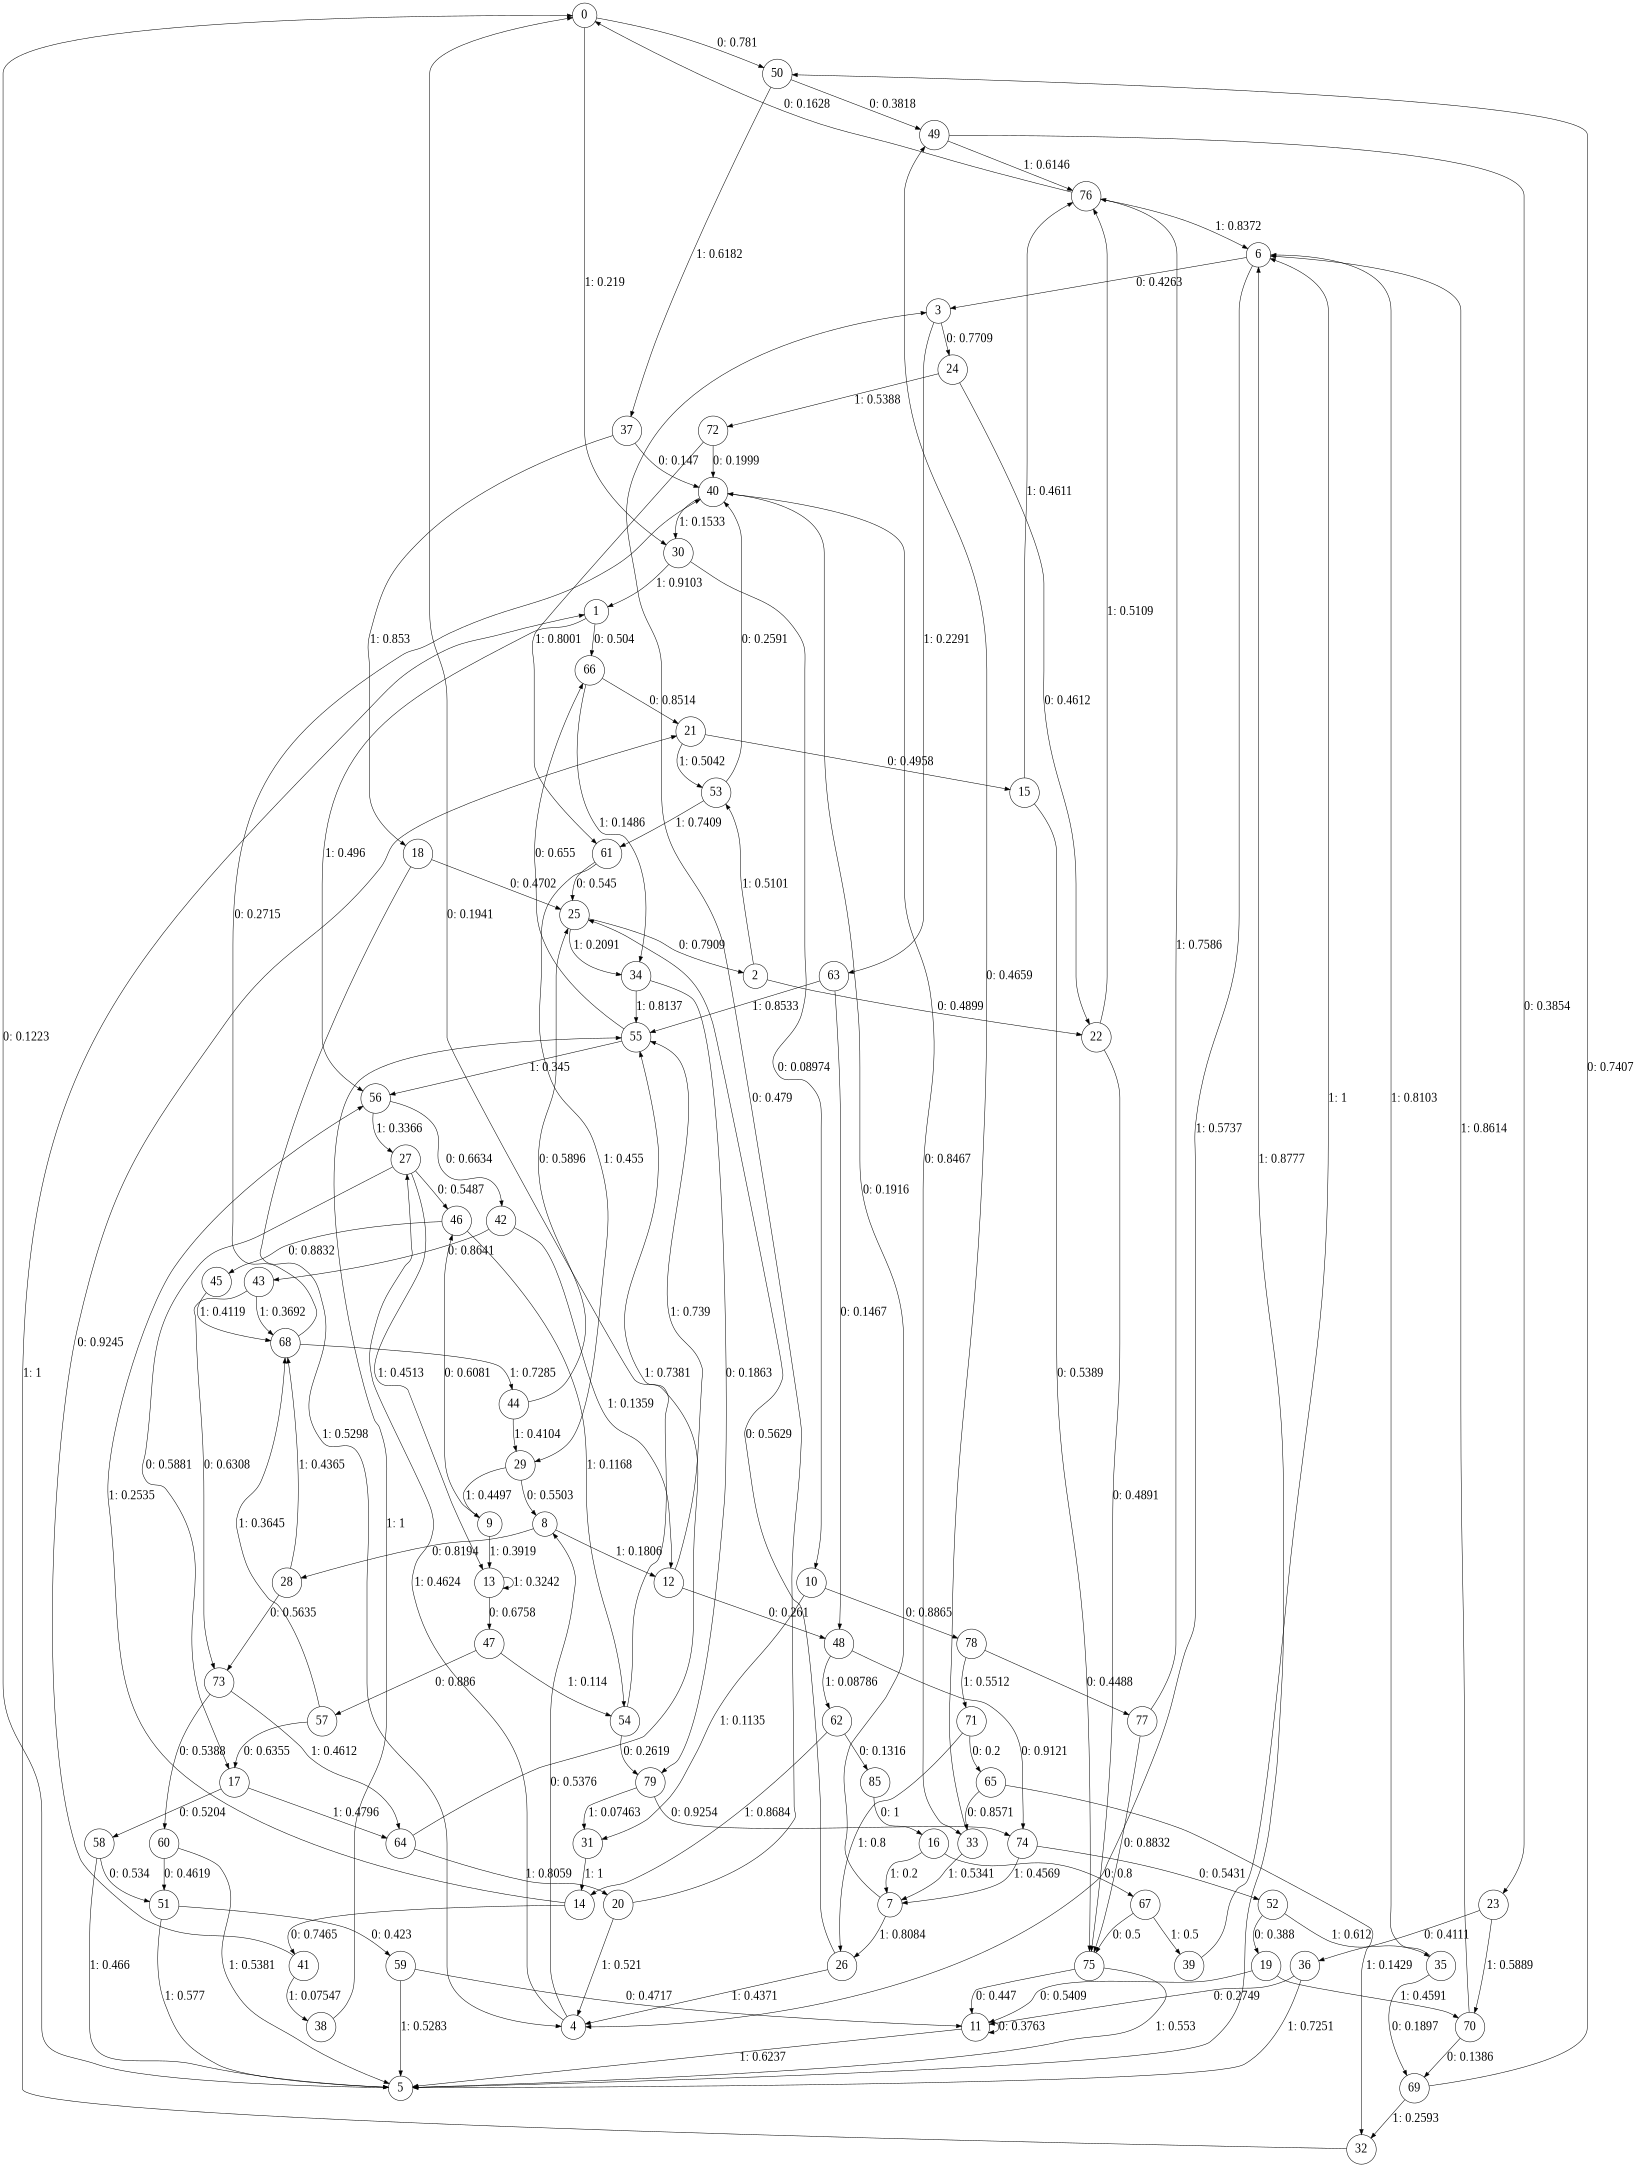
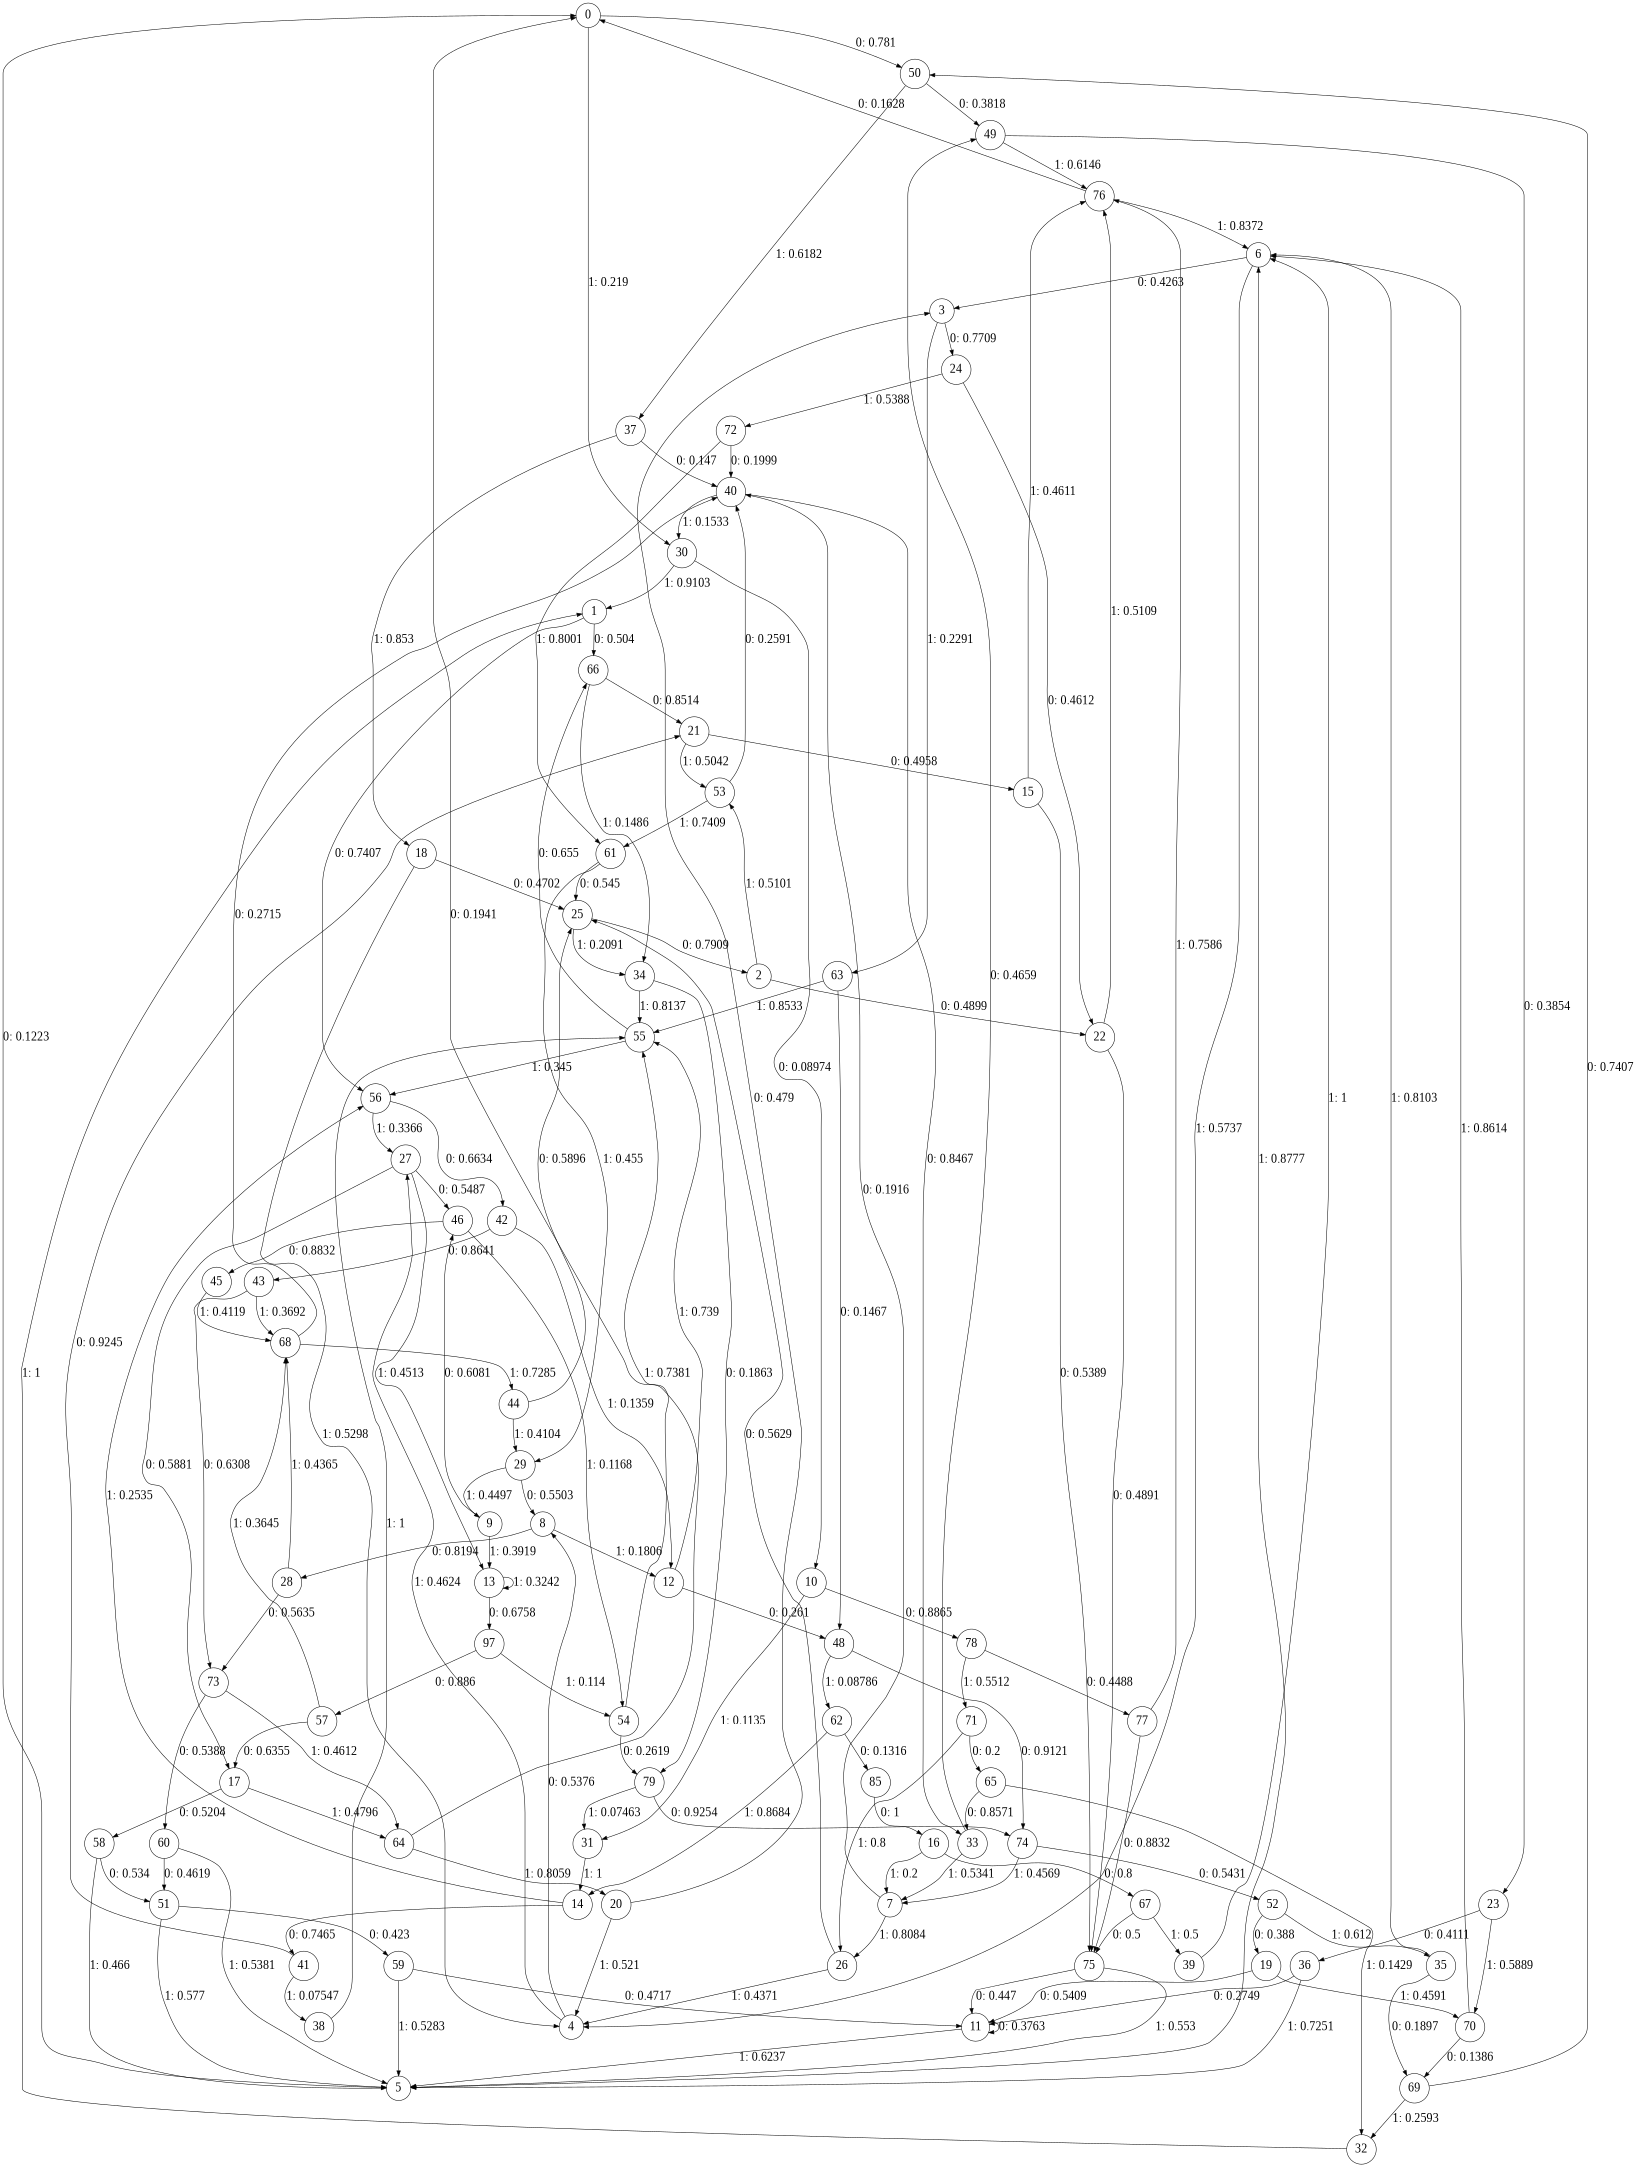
(351, 854) -> (363, 854)
(489, 1644) -> (489, 1644)
